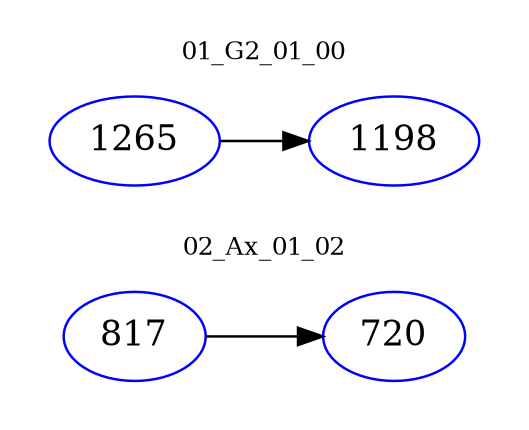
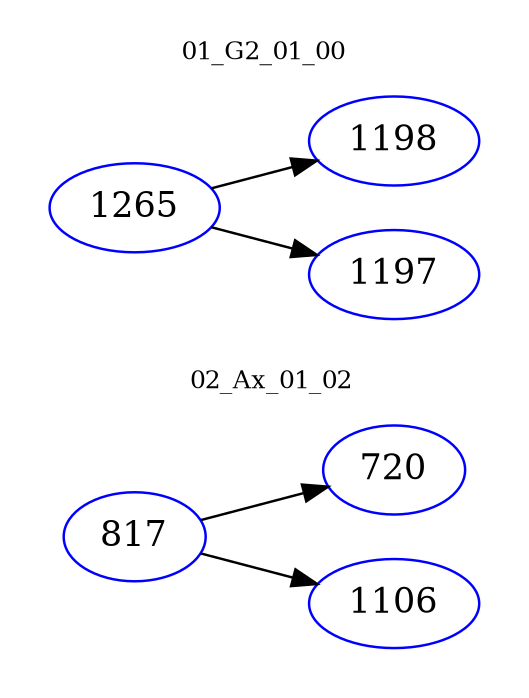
none -> (394, 275)
none -> (394, 604)
